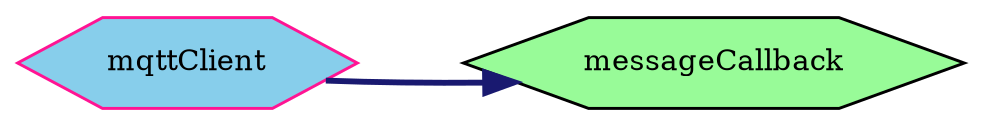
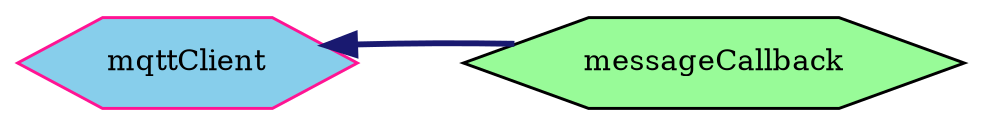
(405, 83) -> (435, 43)
